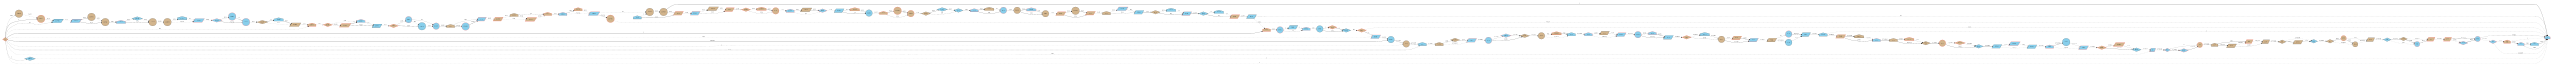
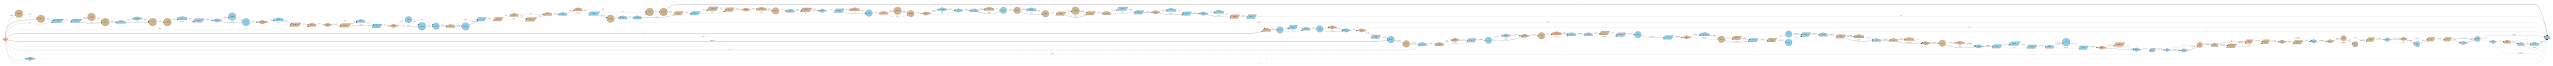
none -> (623, 18)
(1652, 33) -> none
